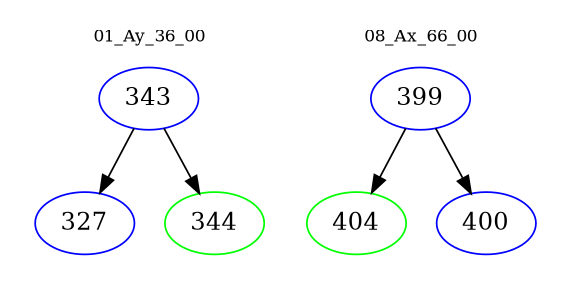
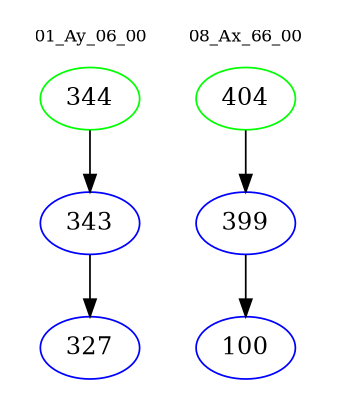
(150, 37) -> (91, 37)
(178, 153) -> (90, 152)
(393, 153) -> (246, 152)
(486, 223) -> (246, 348)
